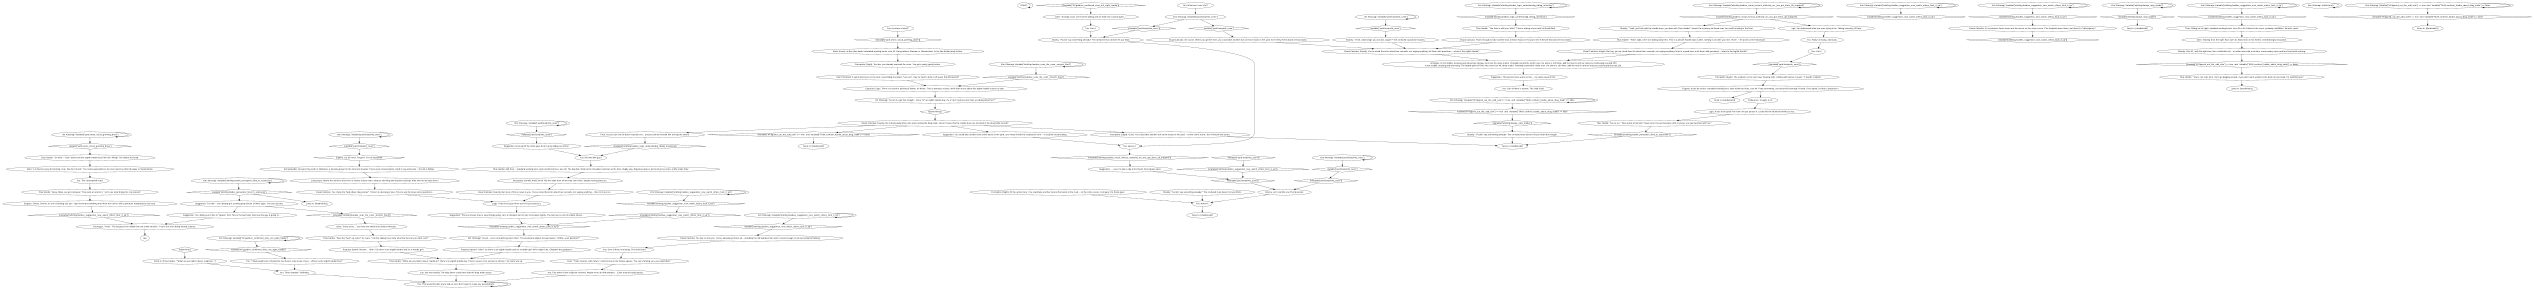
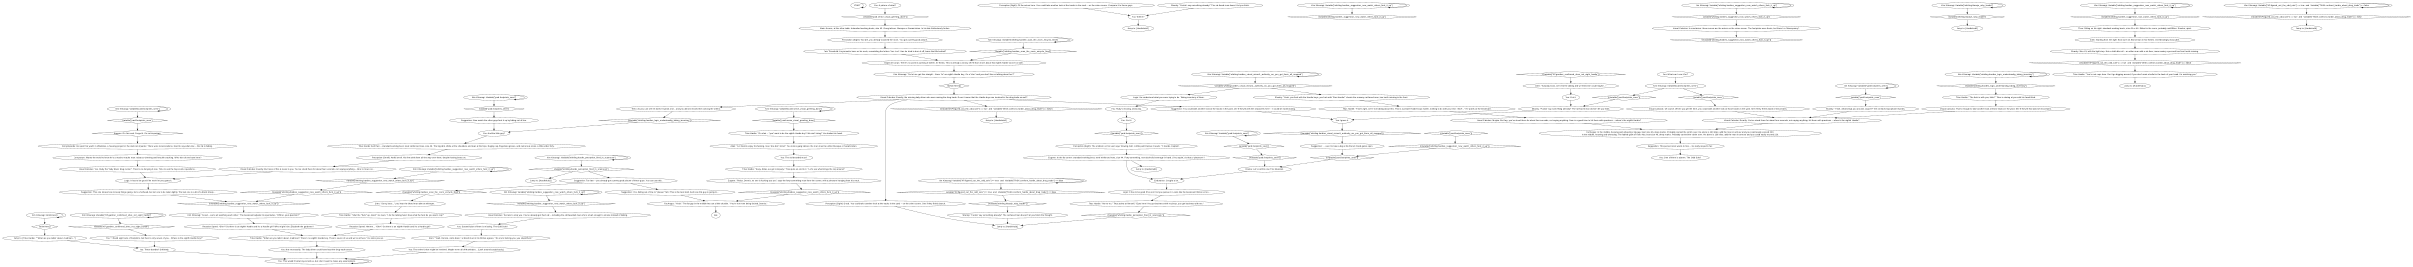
(1241, 198) -> (1215, 175)
(517, 204) -> (148, 181)
none -> (45, 220)
(624, 250) -> (482, 227)
